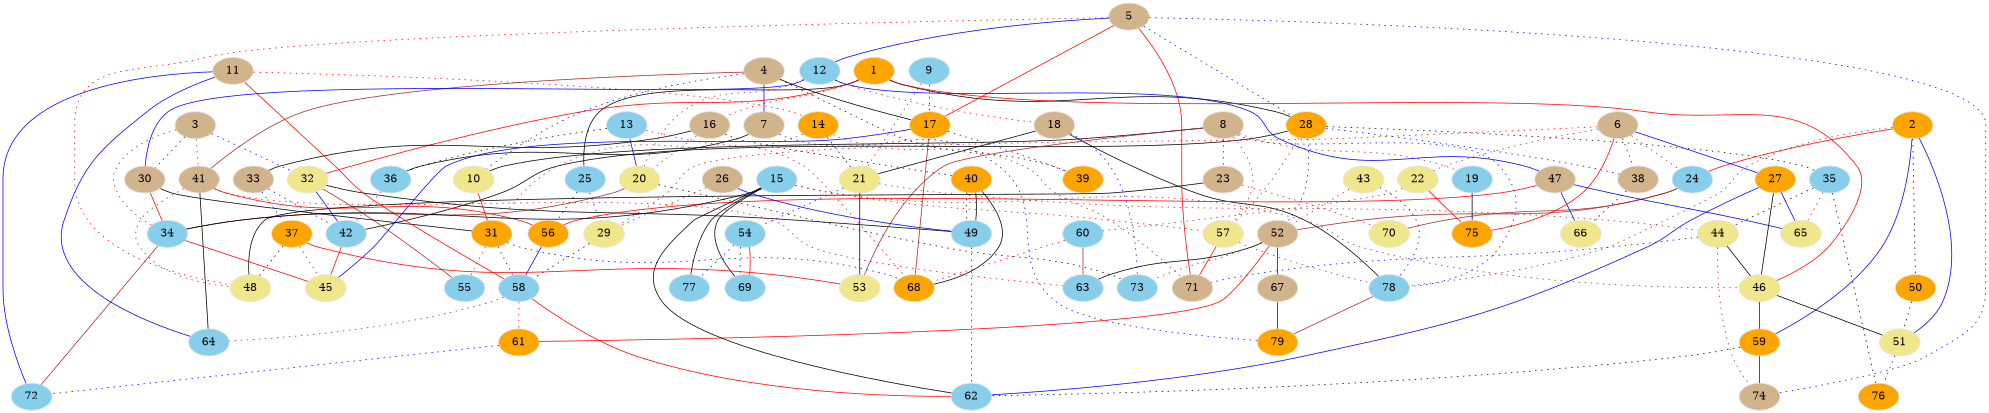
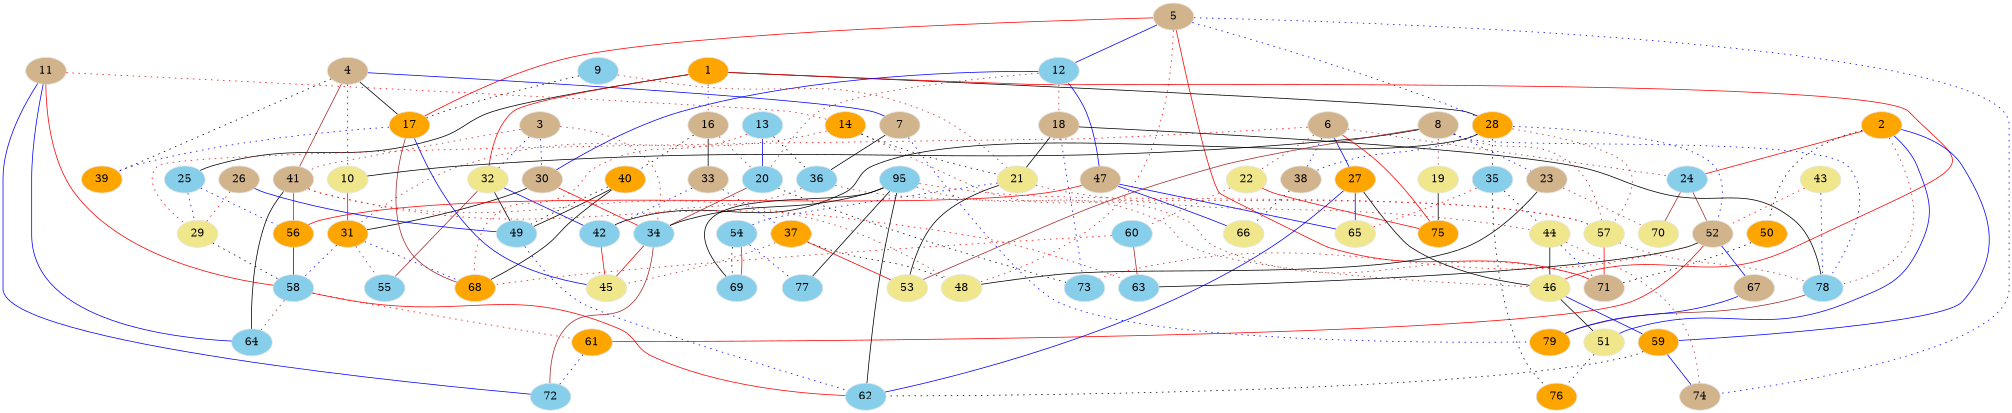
(640, 179) -> (762, 179)
(777, 179) -> (900, 179)
(1472, 179) -> (1438, 179)
none -> (1213, 200)
(1908, 315) -> (1669, 271)
